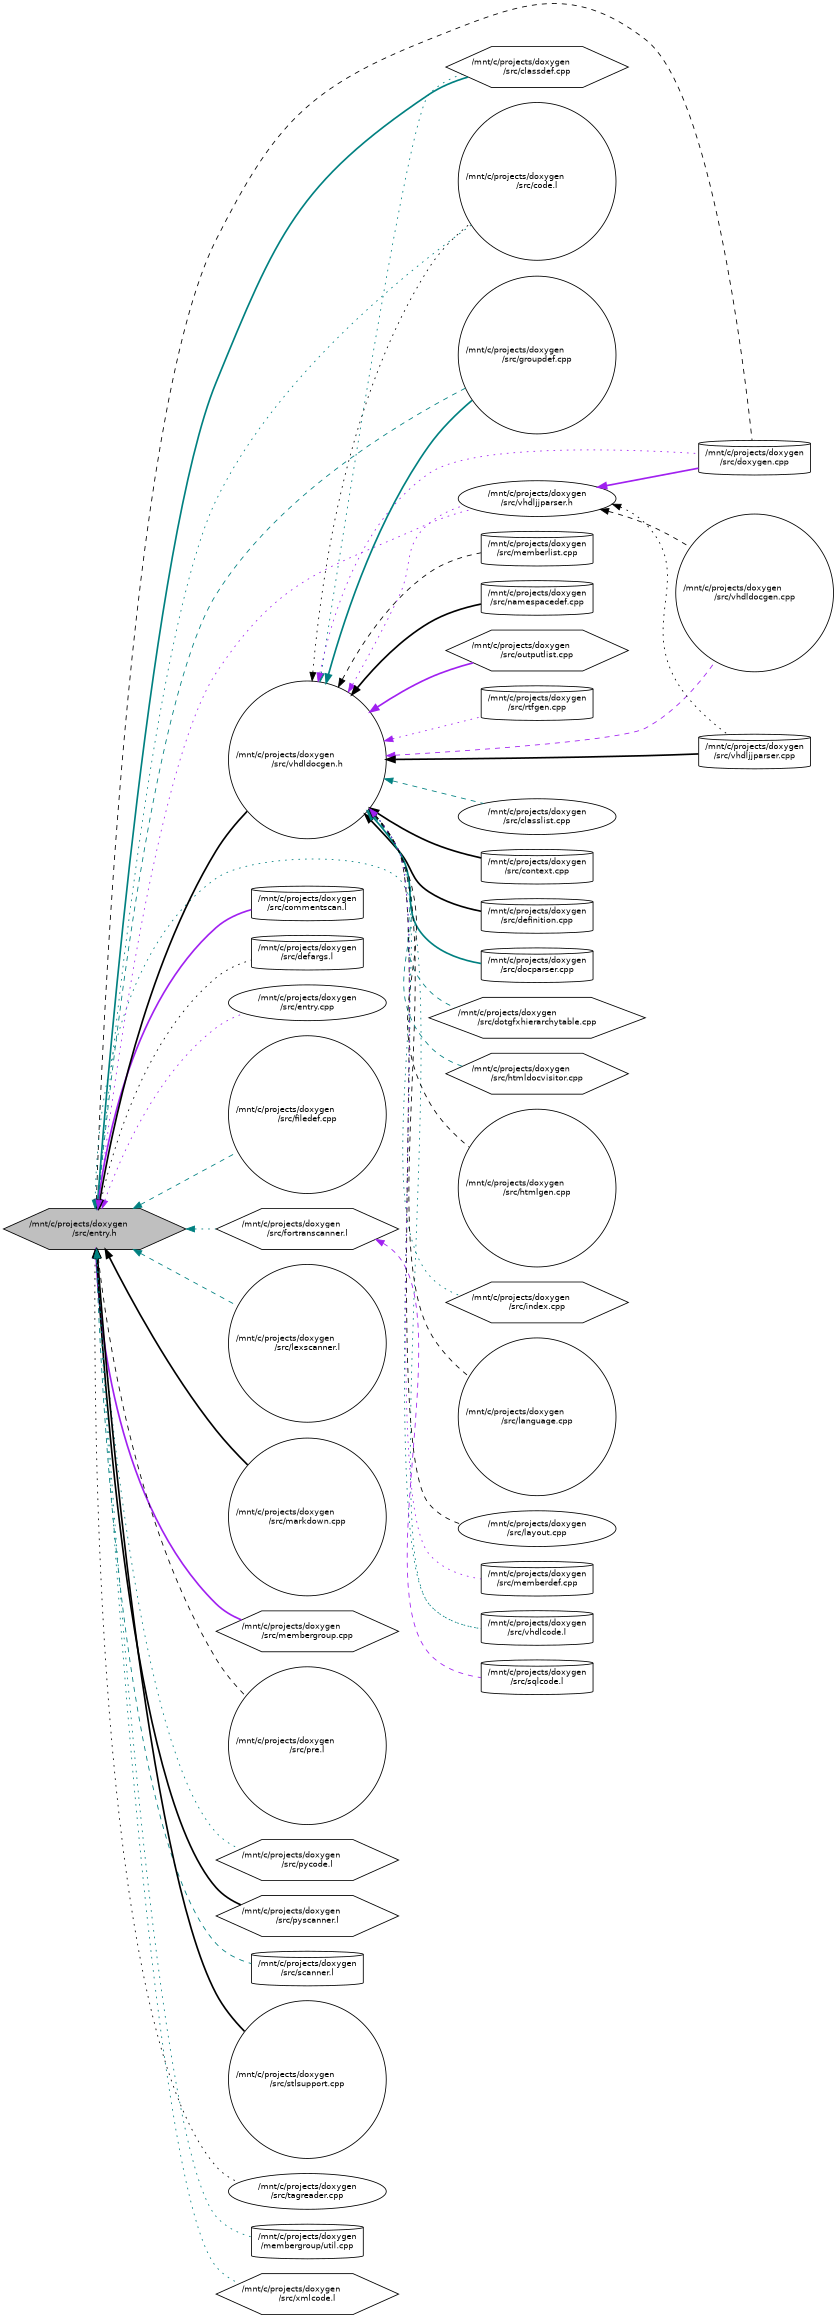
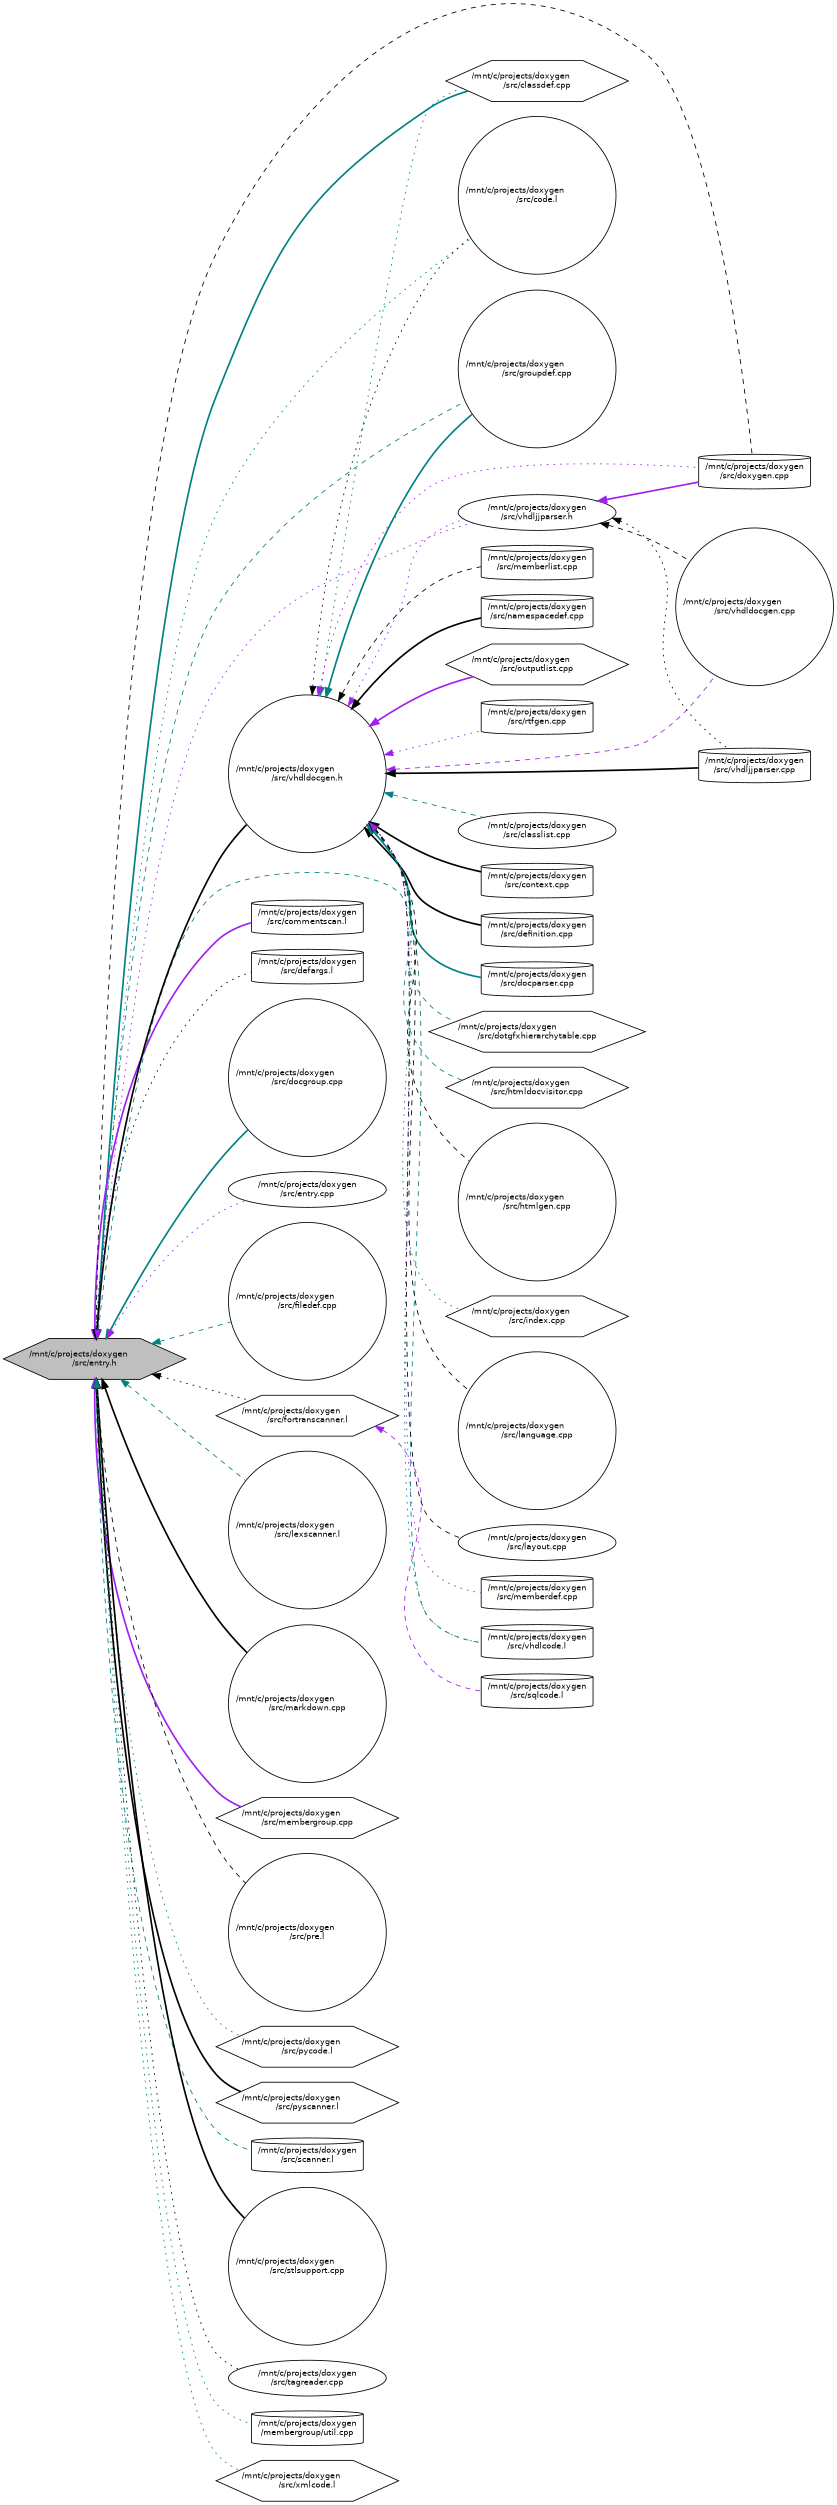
(420, 998) -> (398, 892)
none -> (307, 1078)
(205, 1229) -> (205, 1388)
